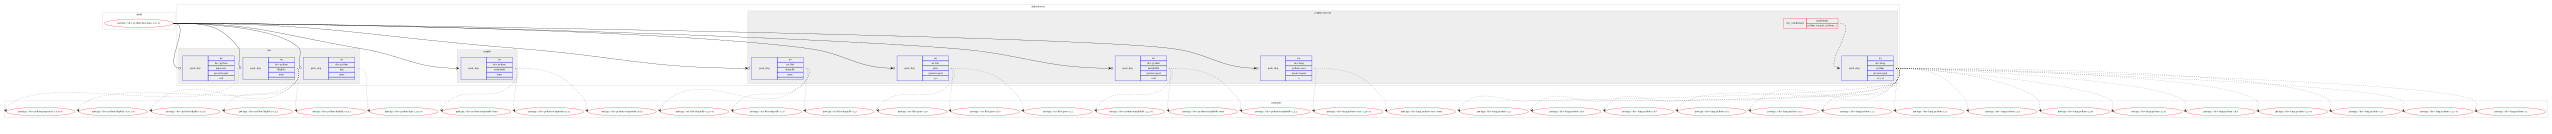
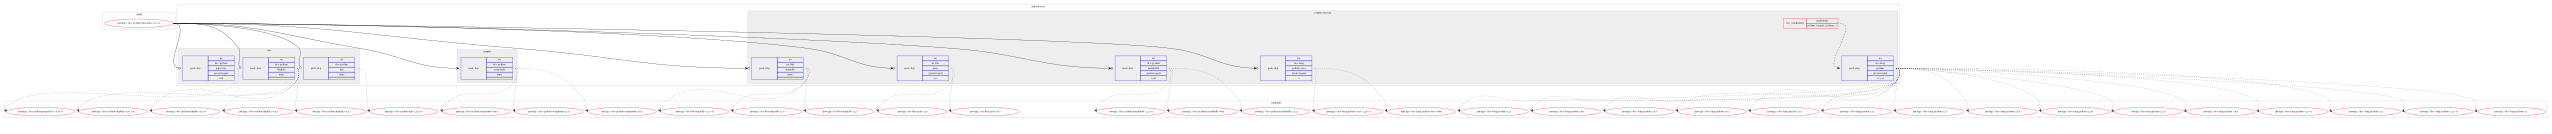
(1058, 112) -> none
(2003, 112) -> (2003, 112)
